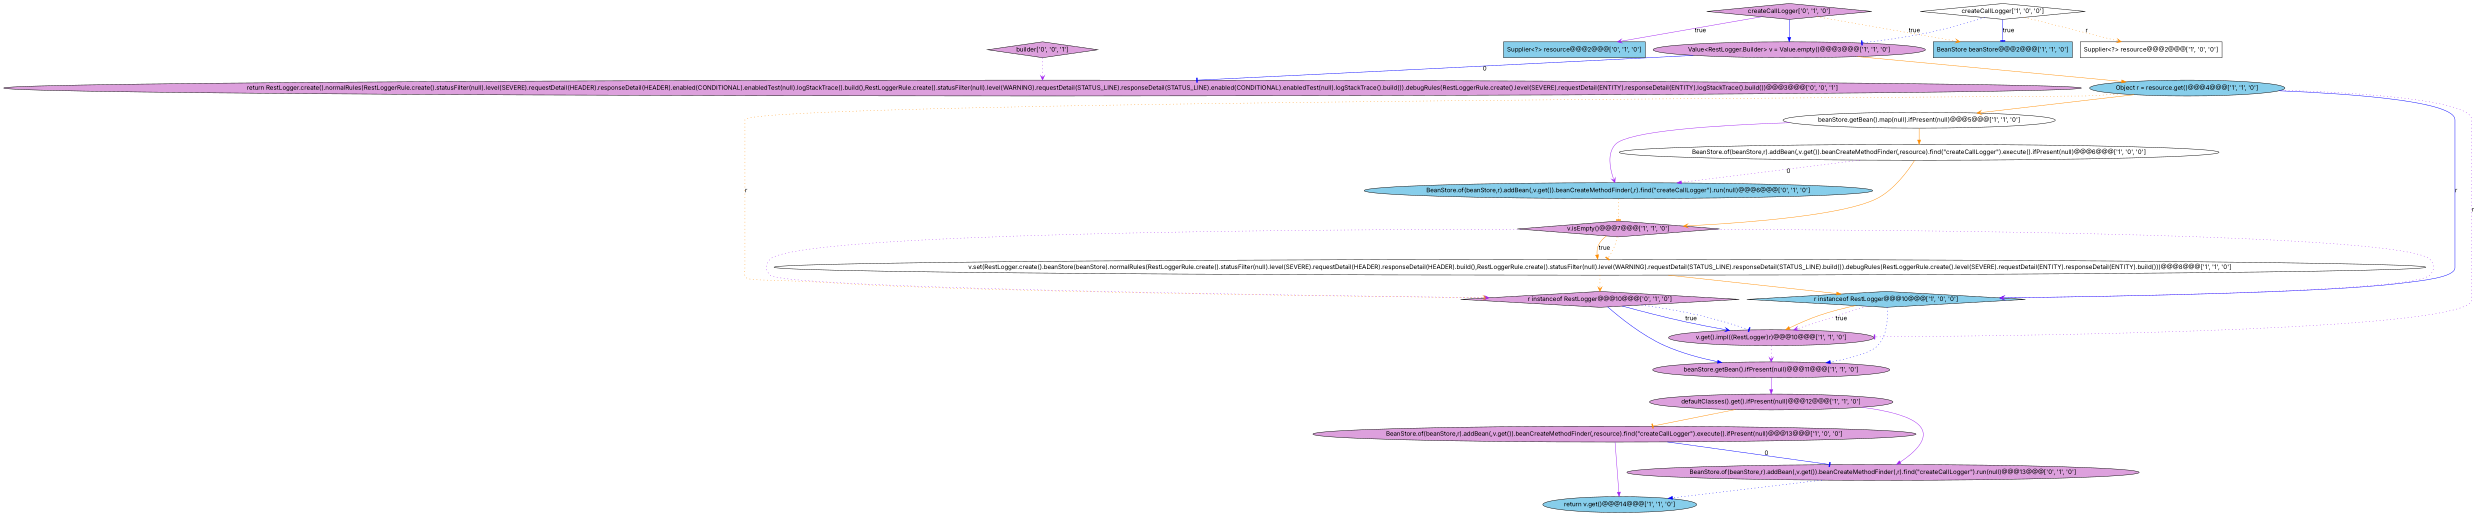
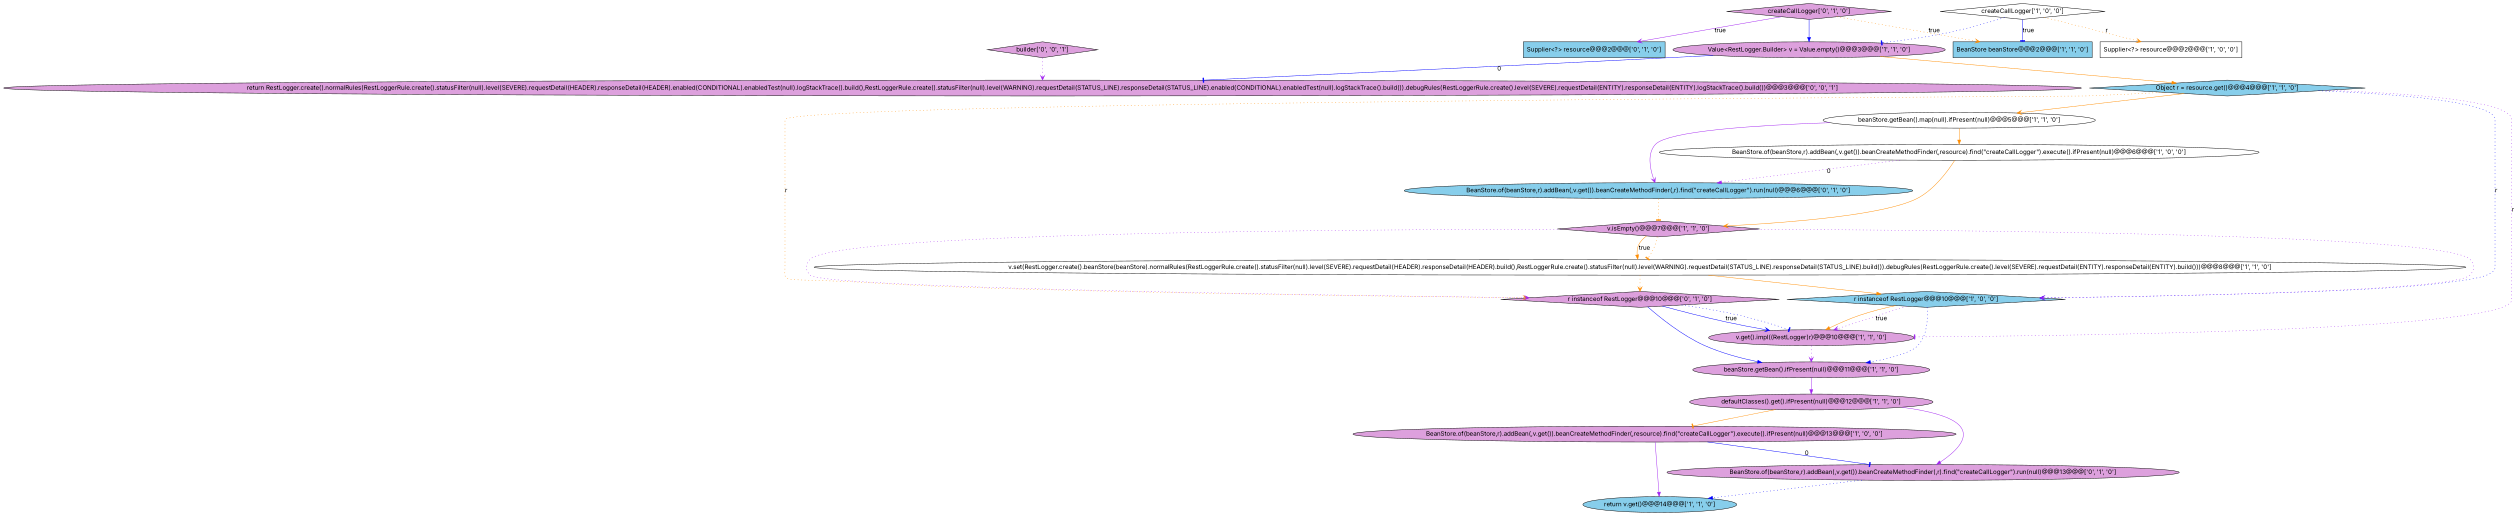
(2187, 88) -> (2227, 88)
(2435, 278) -> (2475, 278)
